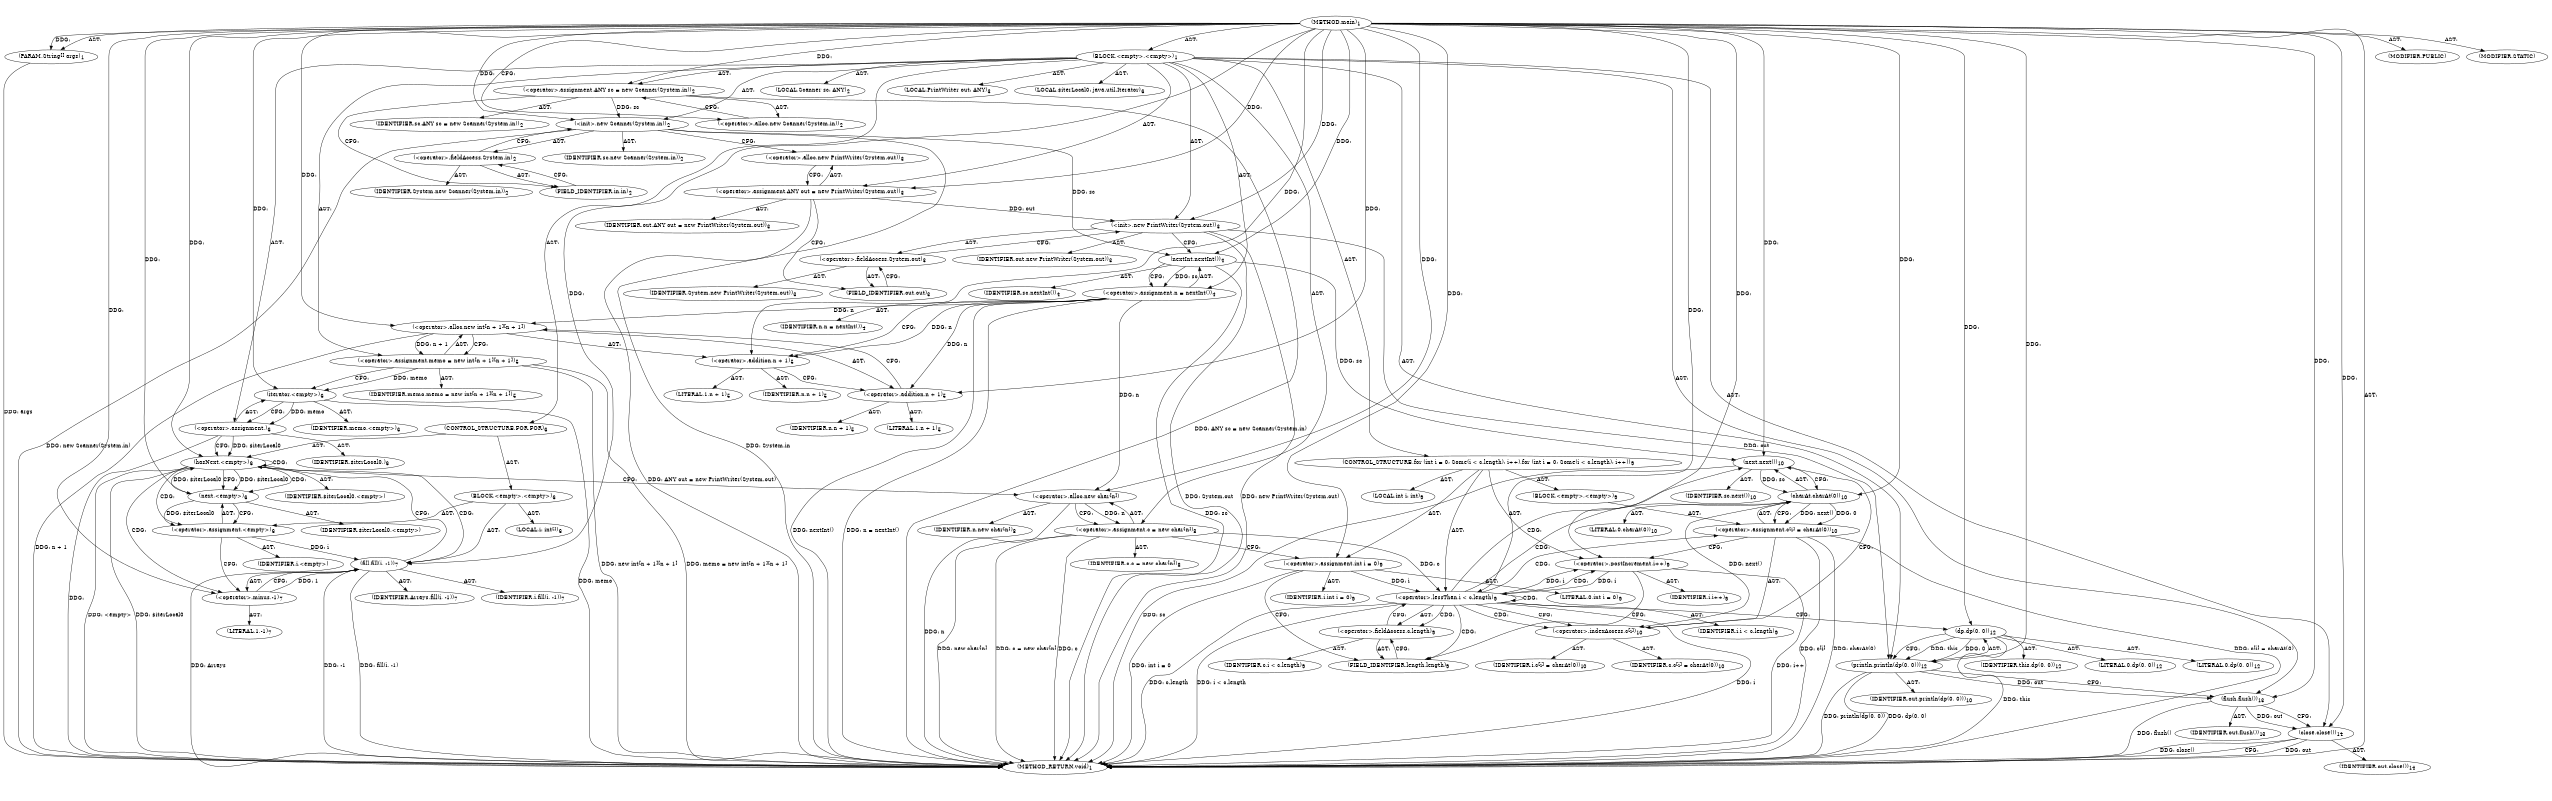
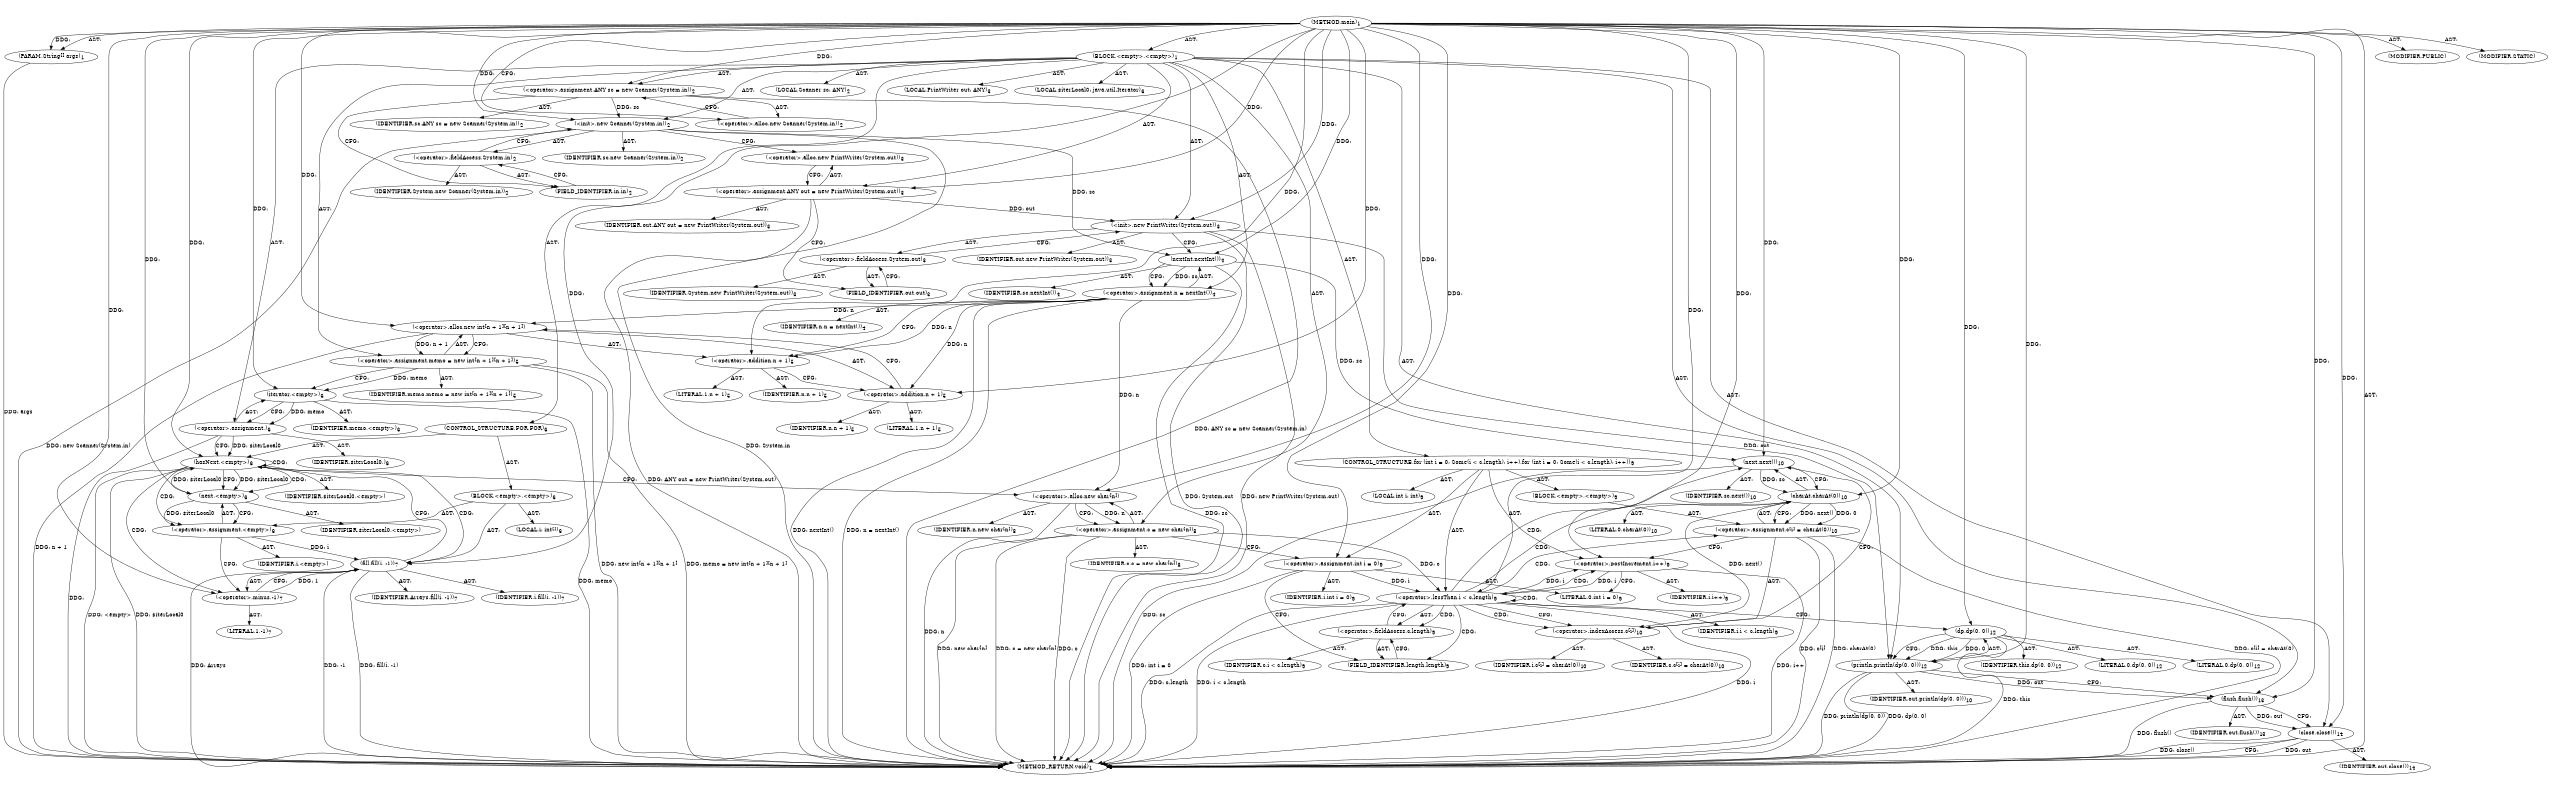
(1547, 622) -> (1620, 582)
